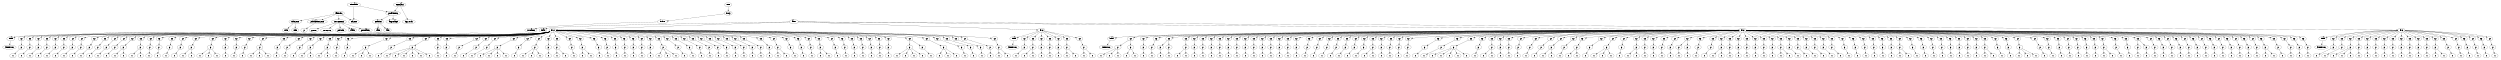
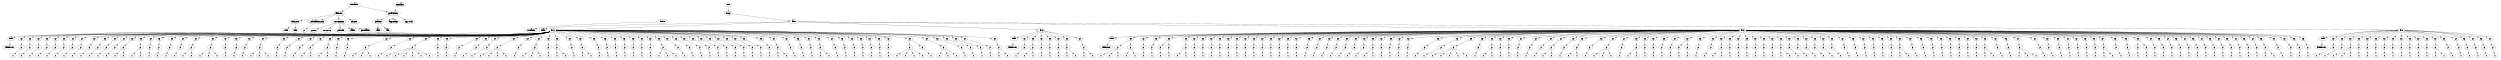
(354, 13) -> (347, 9)
(404, 13) -> (400, 17)
(696, 17) -> (760, 17)
